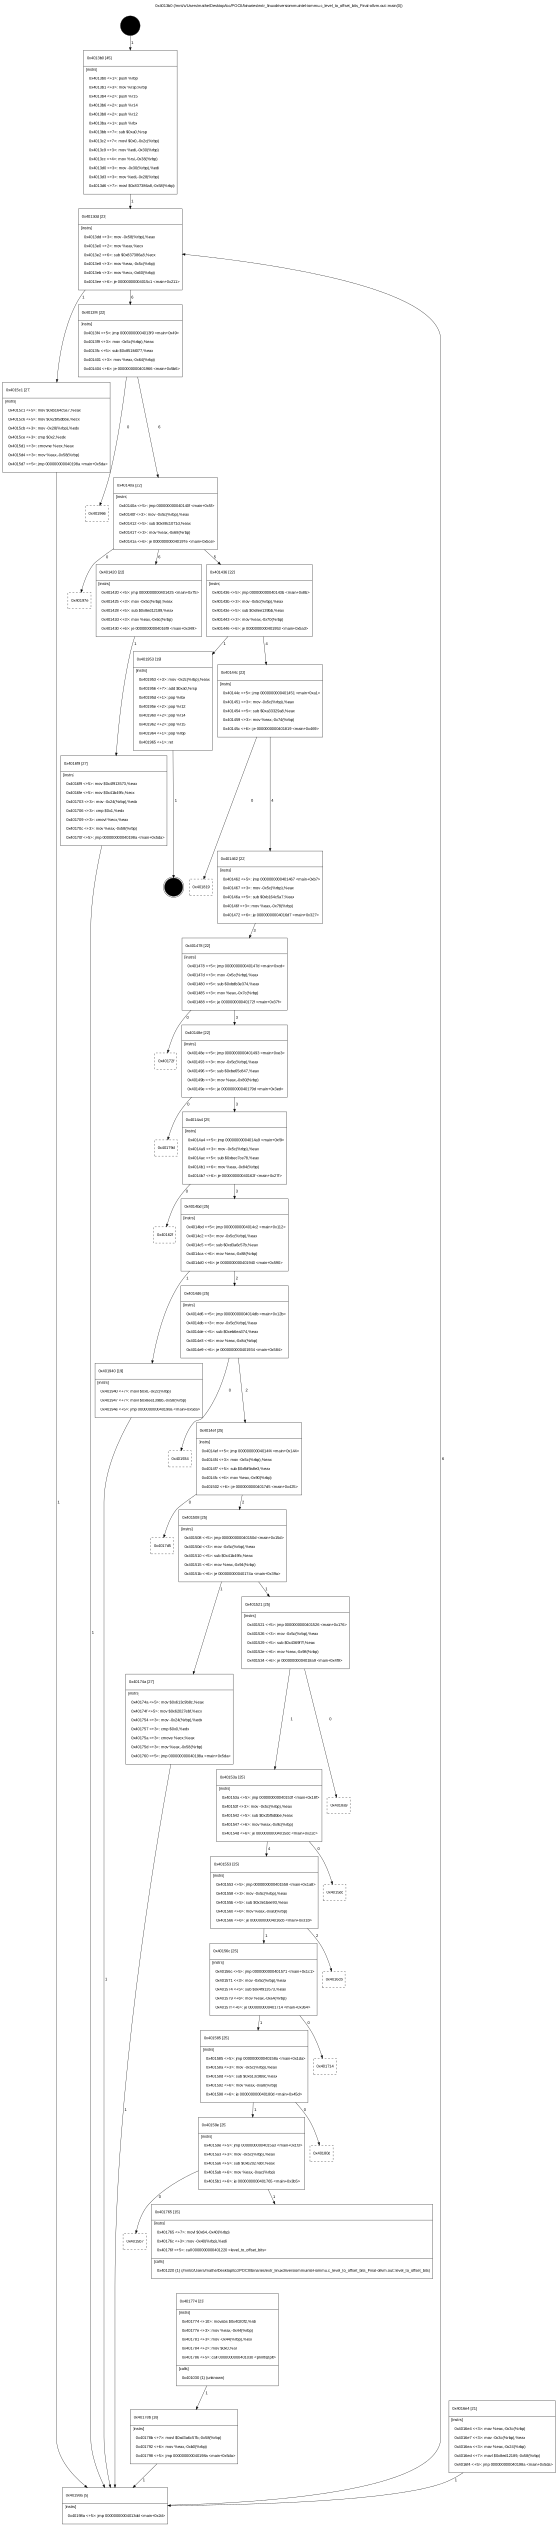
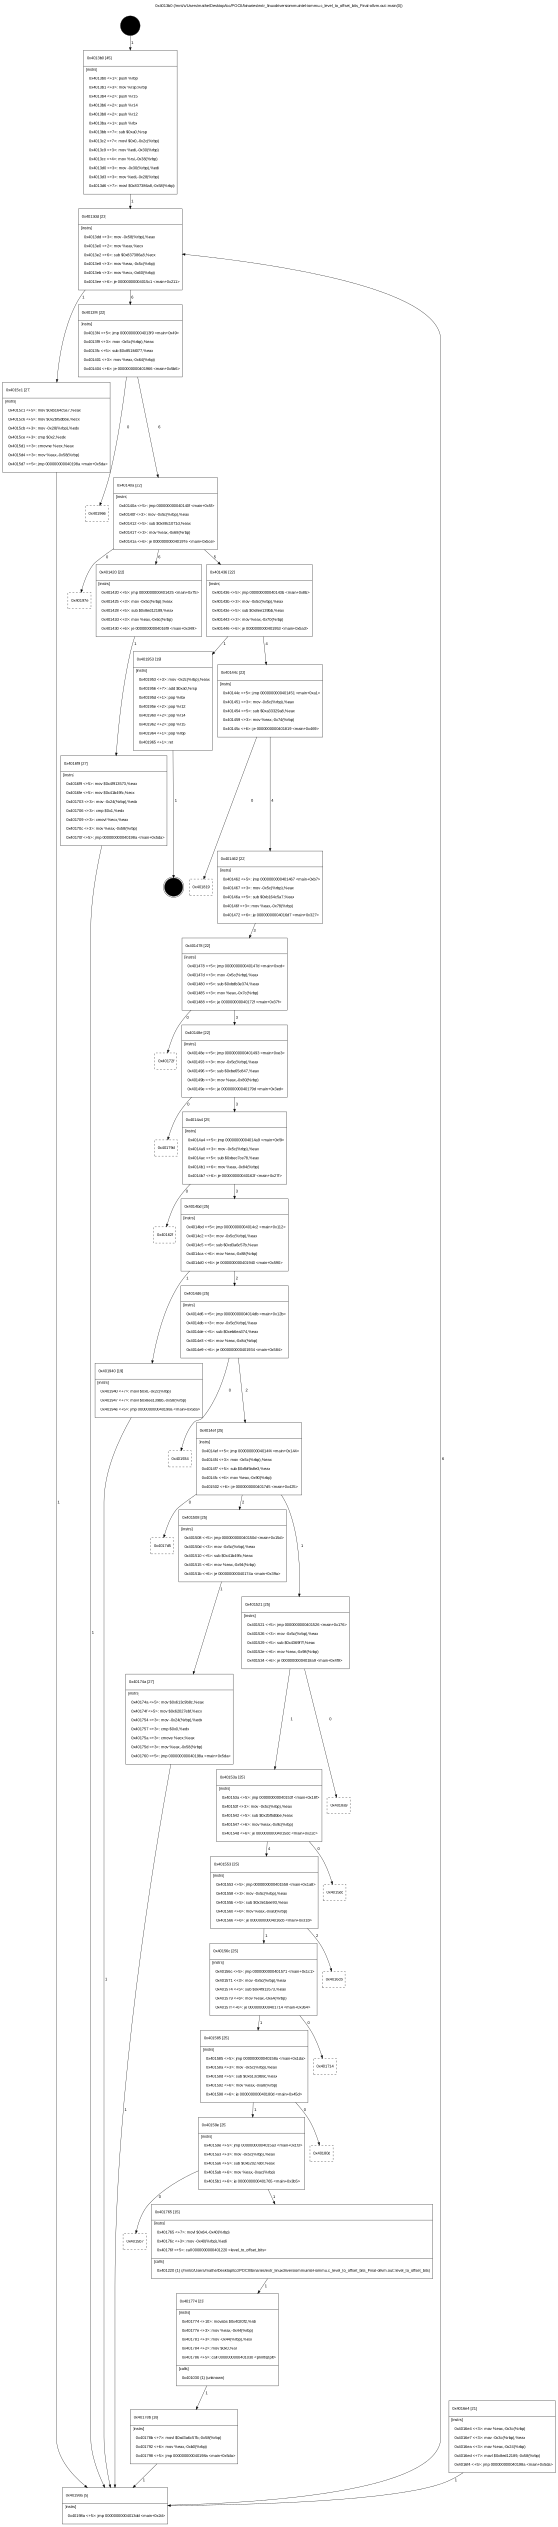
(263, 1588) -> (297, 1543)
none -> (263, 2285)
